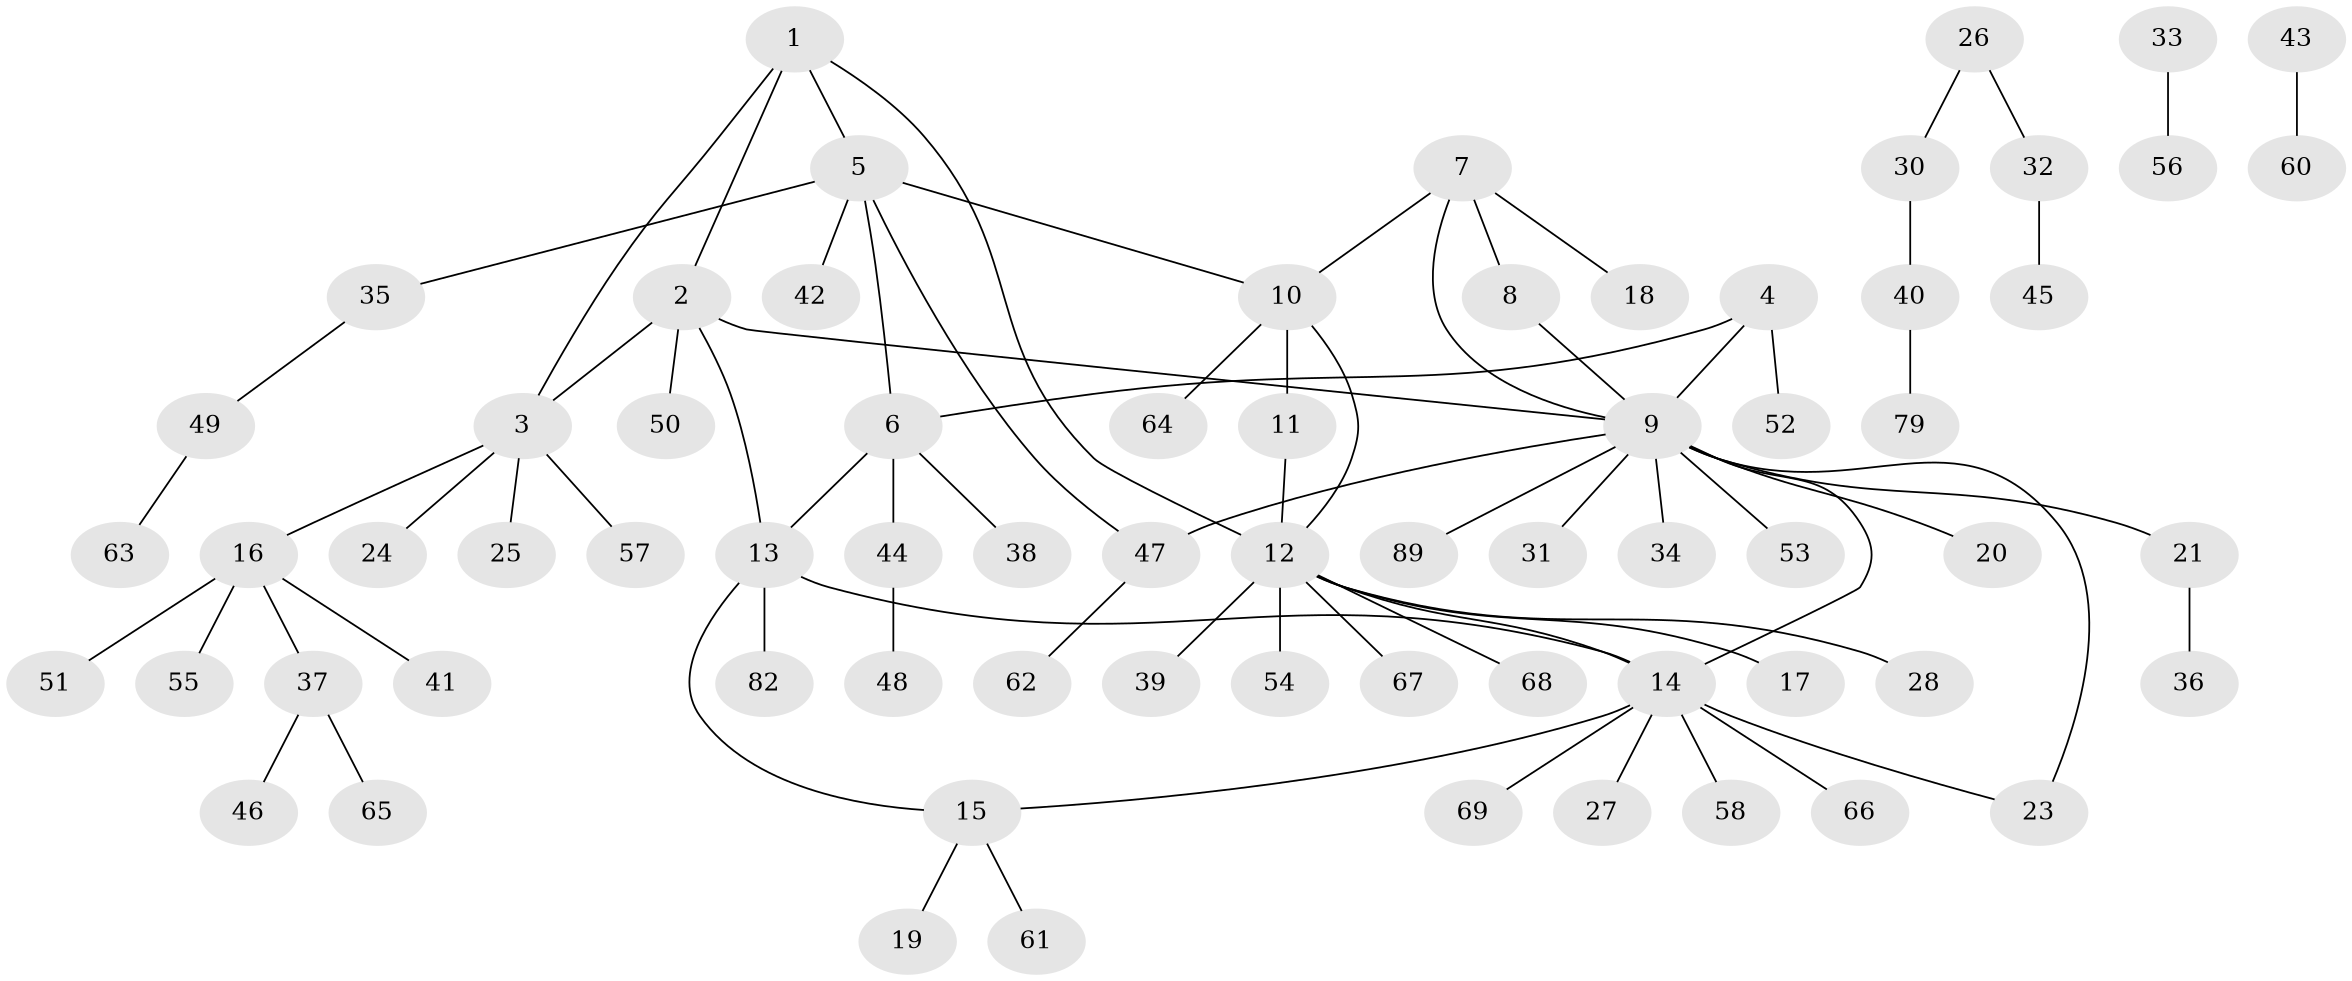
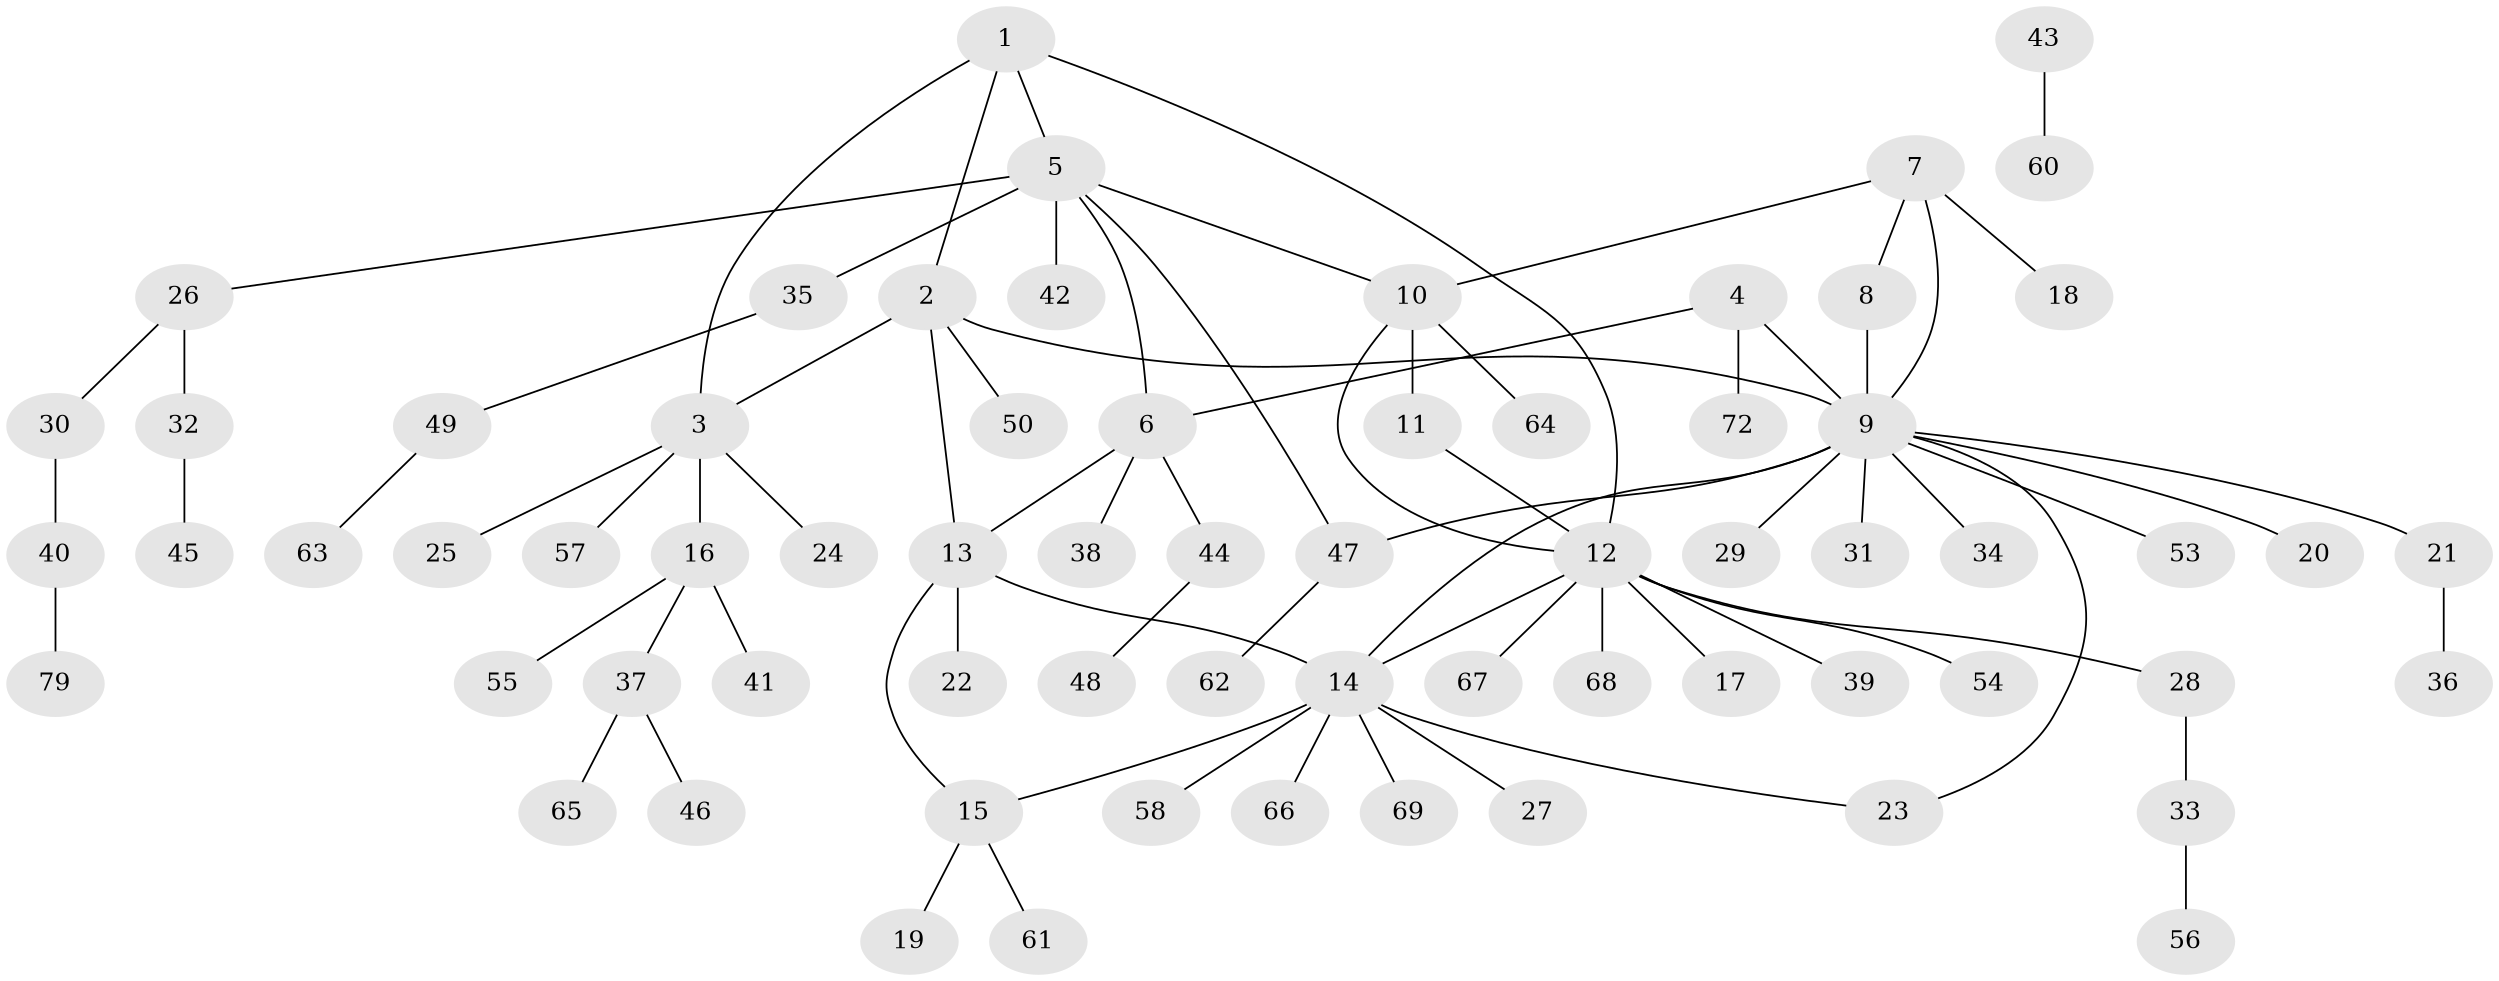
none -> (620, 233)
(1781, 426) -> (1738, 426)
(1409, 555) -> (1731, 555)
(55, 684) -> none
(764, 684) -> (958, 684)
none -> (2186, 749)
